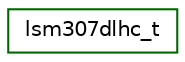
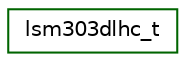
(93, 31) -> (93, 31)
